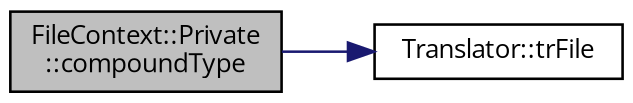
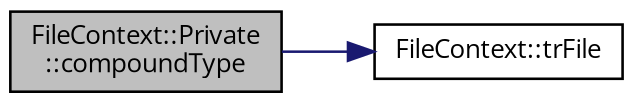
(499, 52) -> (499, 52)
